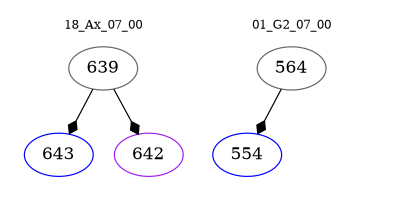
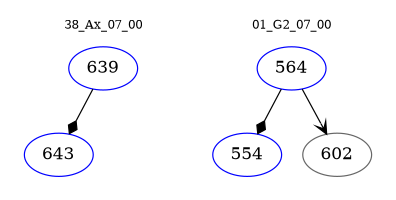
(104, 26) -> (104, 26)
(103, 68) -> (103, 68)
(292, 68) -> (292, 68)
(149, 155) -> none
none -> (337, 155)
